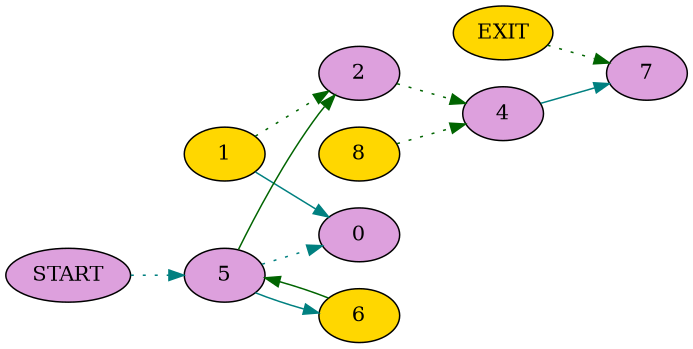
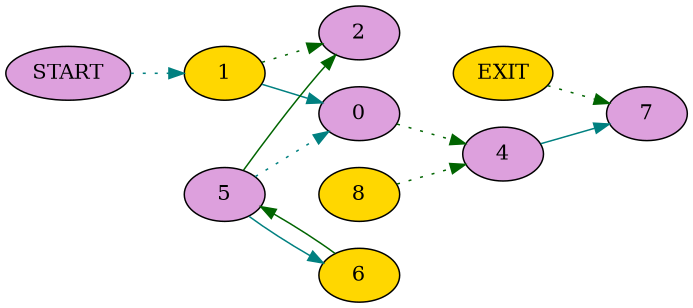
(424, 91) -> (424, 132)
(150, 275) -> (150, 73)
